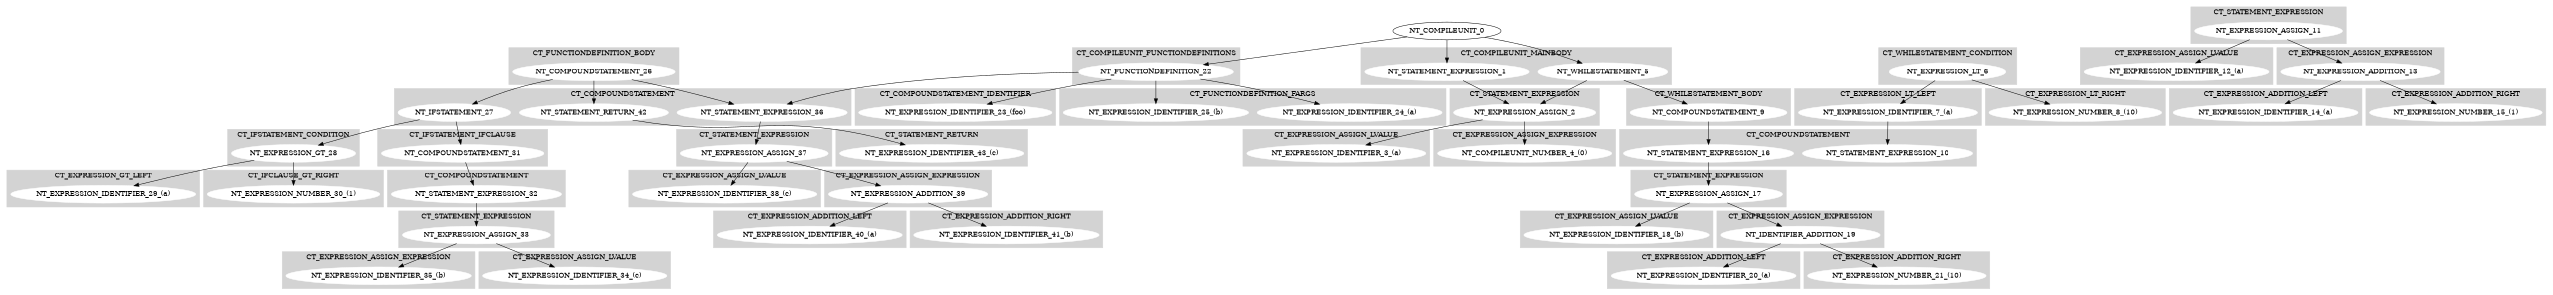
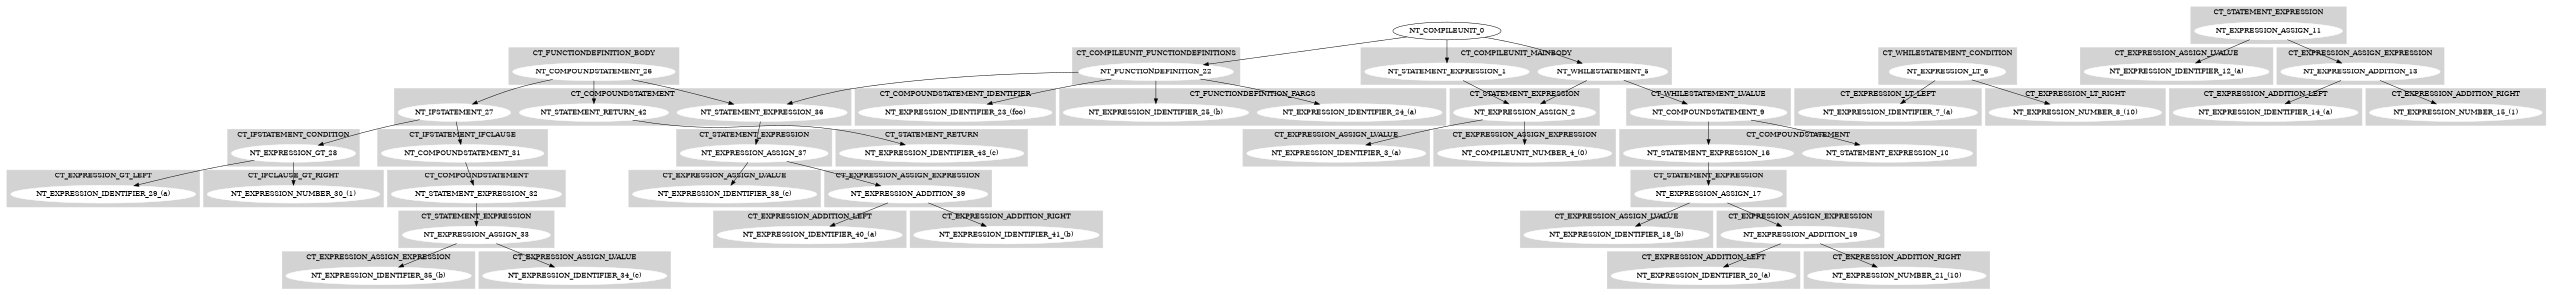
(1709, 94) -> (1709, 94)
(1888, 132) -> (1811, 132)
(1800, 235) -> (1800, 235)
